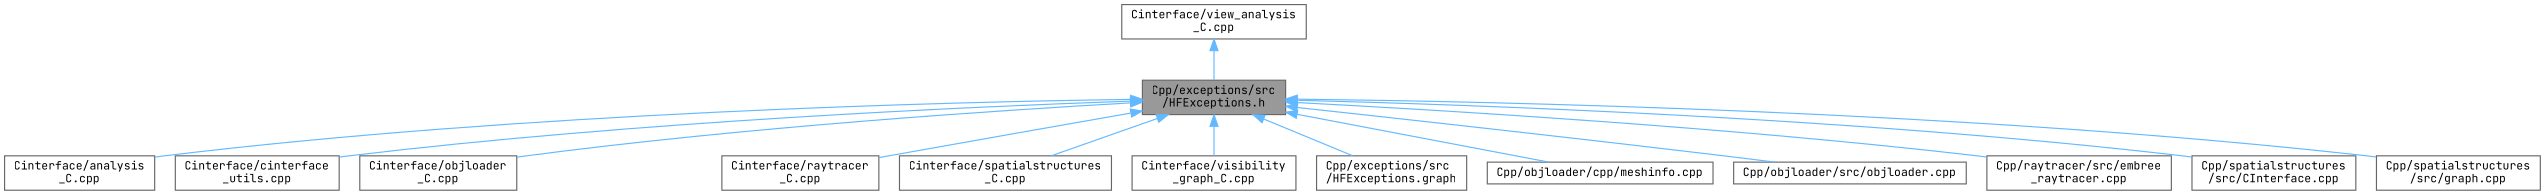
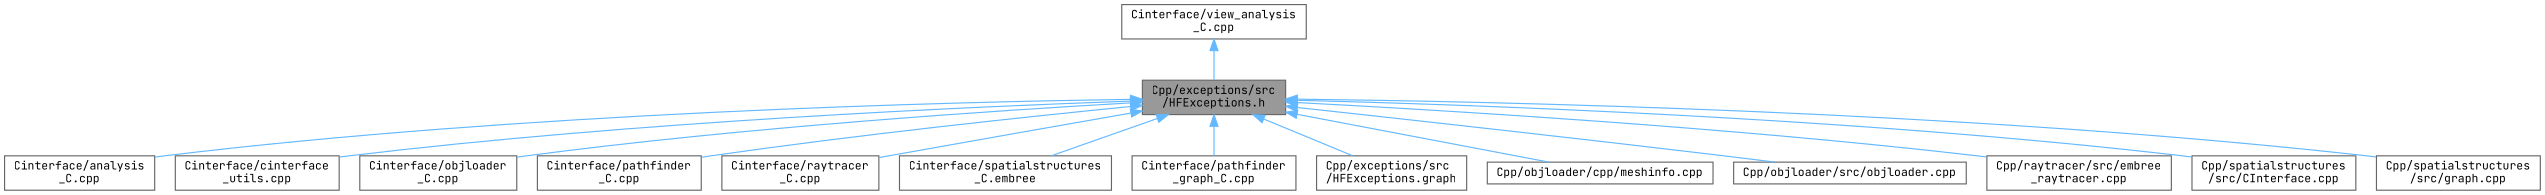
none -> (619, 173)
(1005, 173) -> (1005, 173)
(1214, 173) -> (1214, 173)
